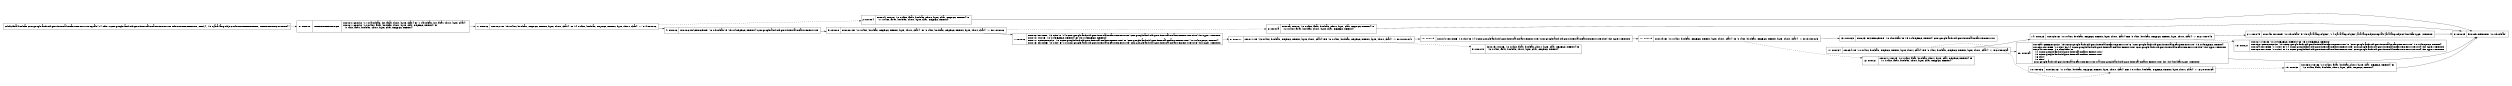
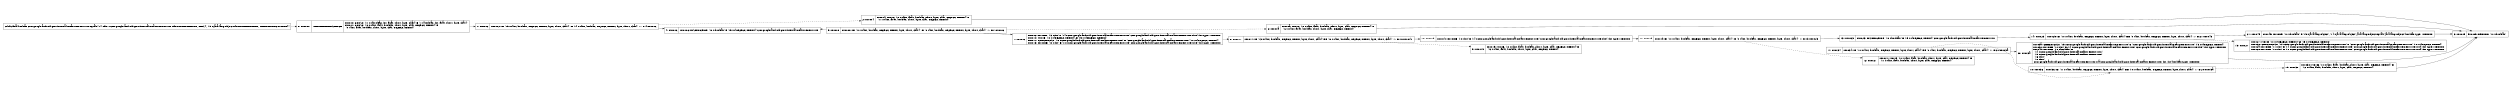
(326, 26) -> (327, 26)
(823, 31) -> (824, 29)
(2001, 44) -> (2013, 37)
